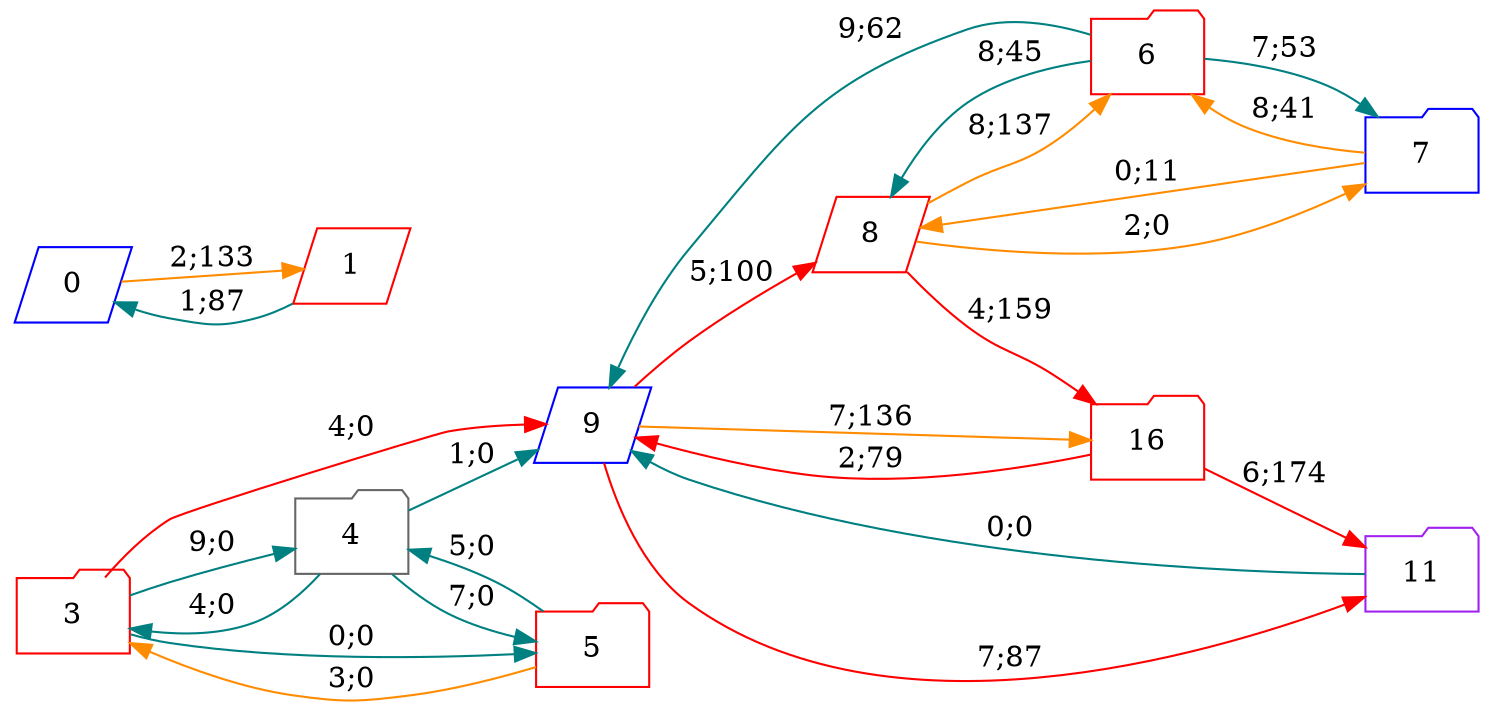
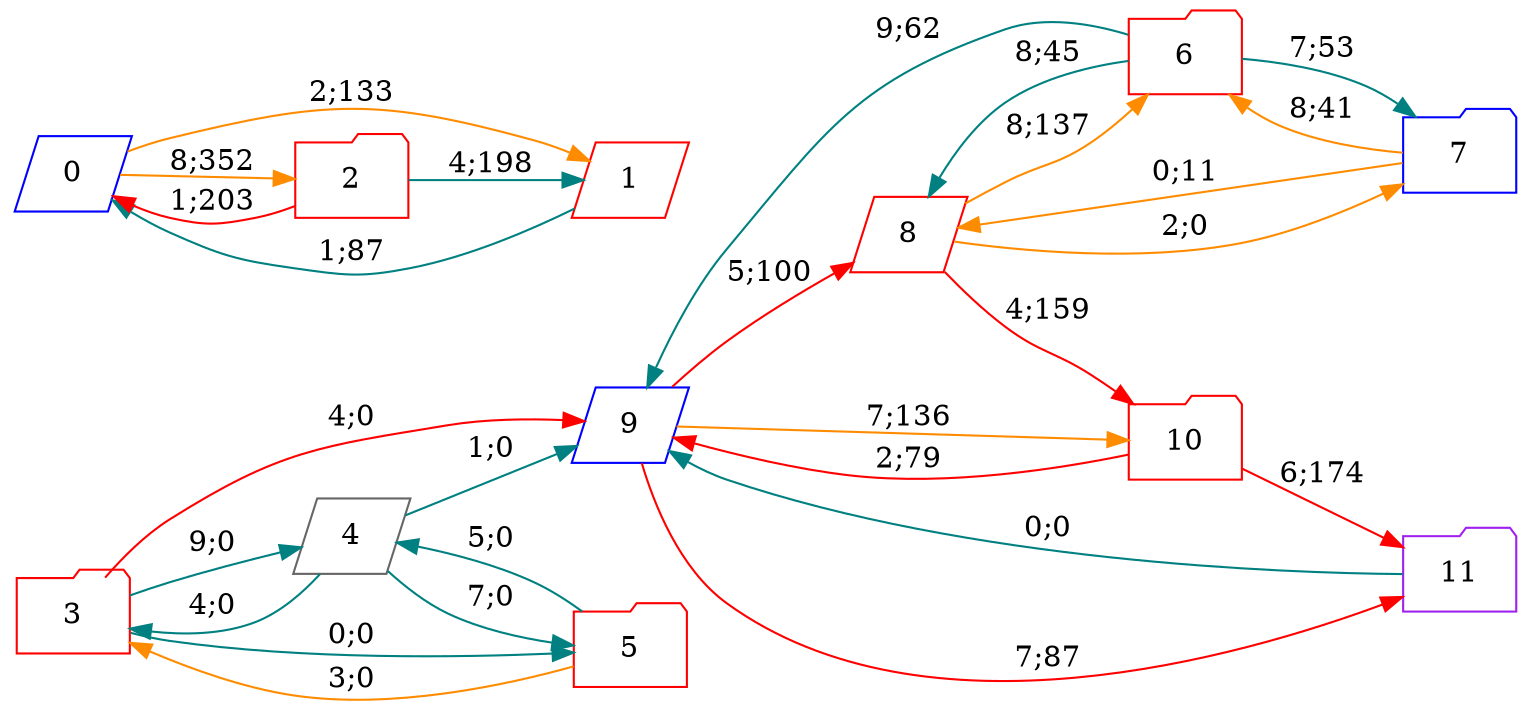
none -> (352, 180)
(1148, 442) -> (1185, 442)
(352, 536) -> (352, 536)
